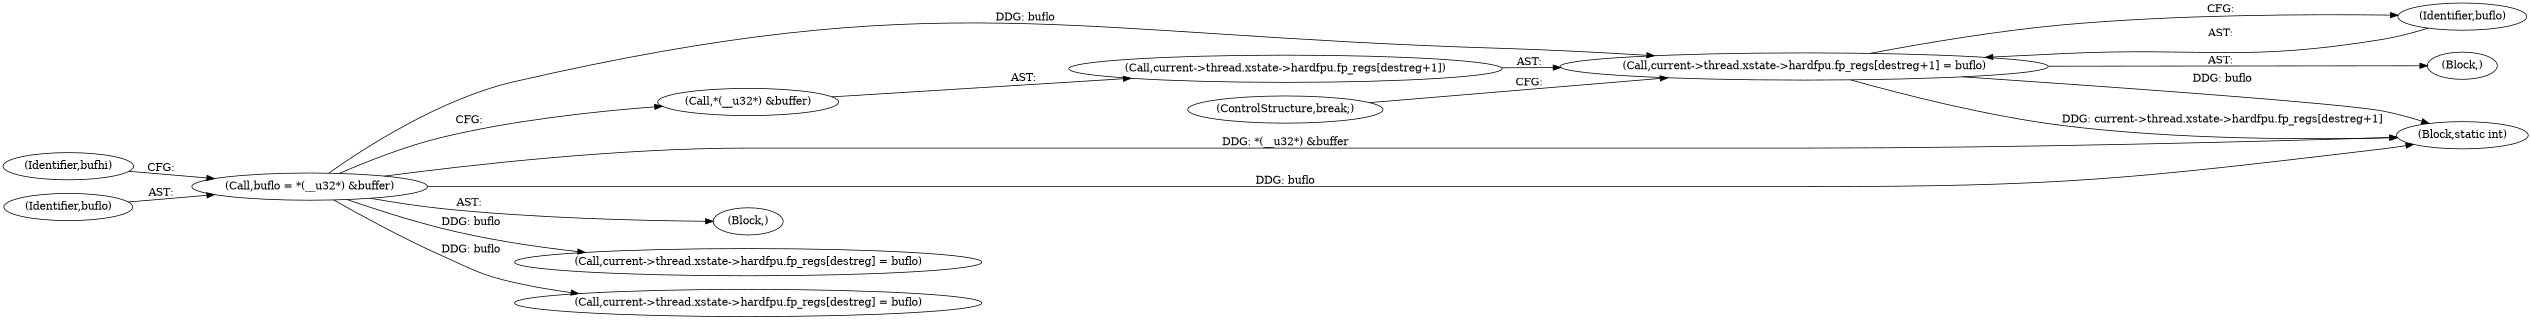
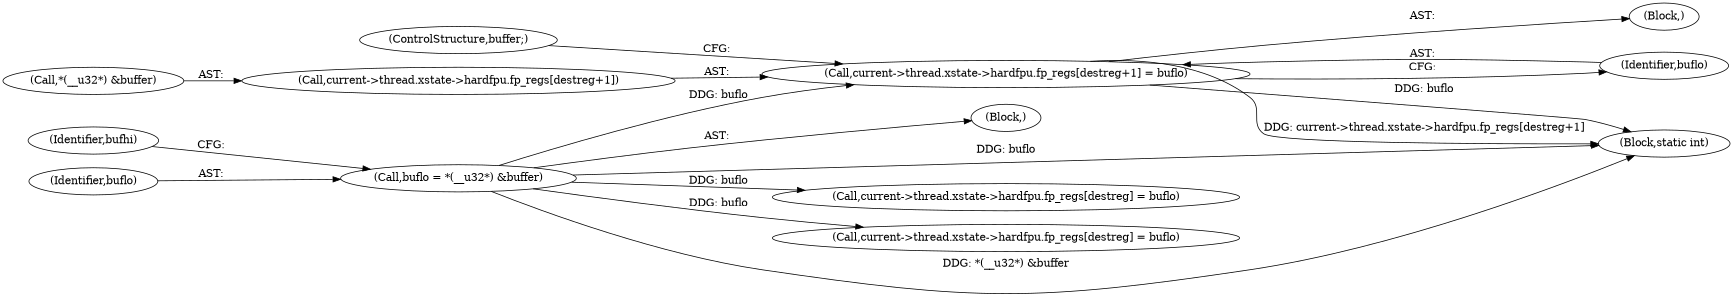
(1285, 110) -> (458, 40)
(494, 127) -> none
